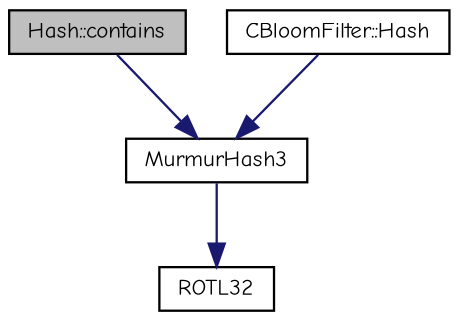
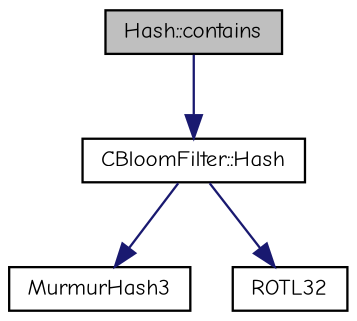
(149, 88) -> (194, 85)
(217, 213) -> (235, 216)
